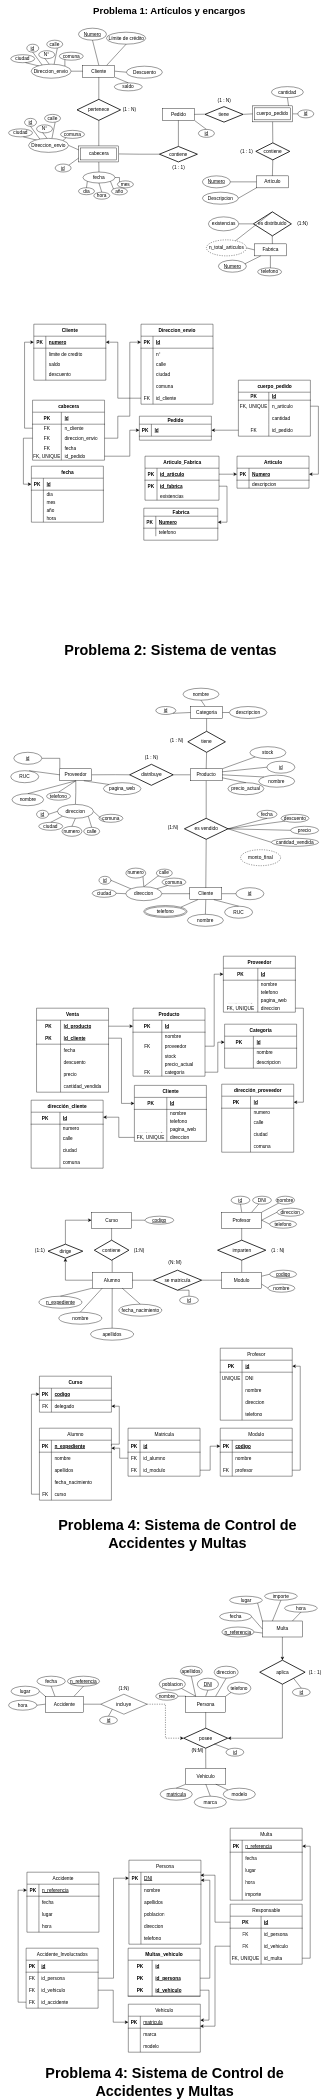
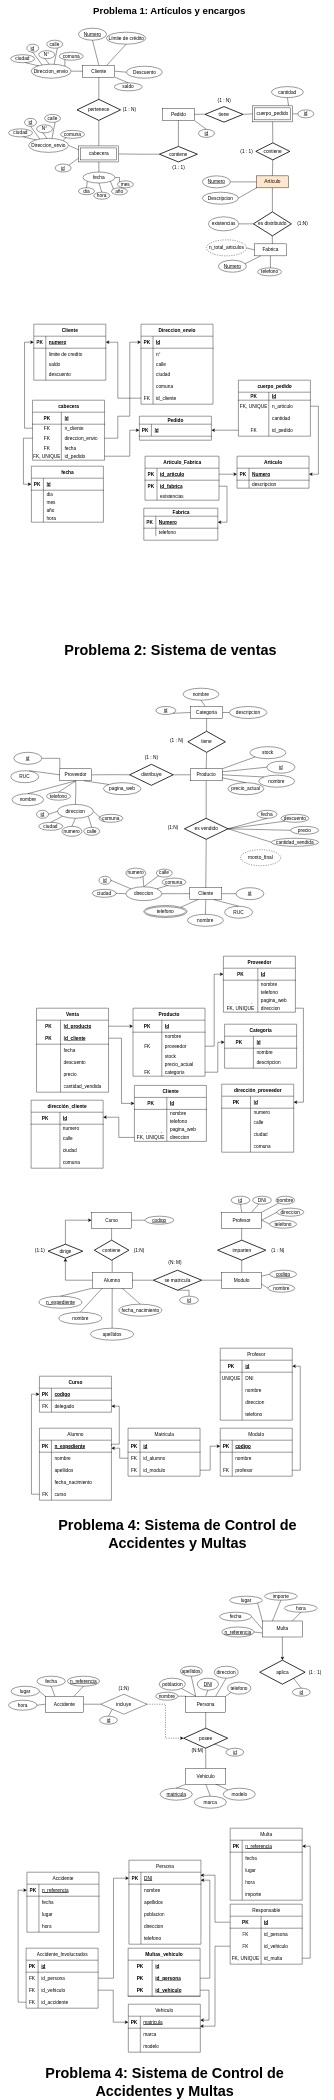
(272, 182) -> (272, 182)
(254, 226) -> (272, 200)
(231, 1738) -> none
